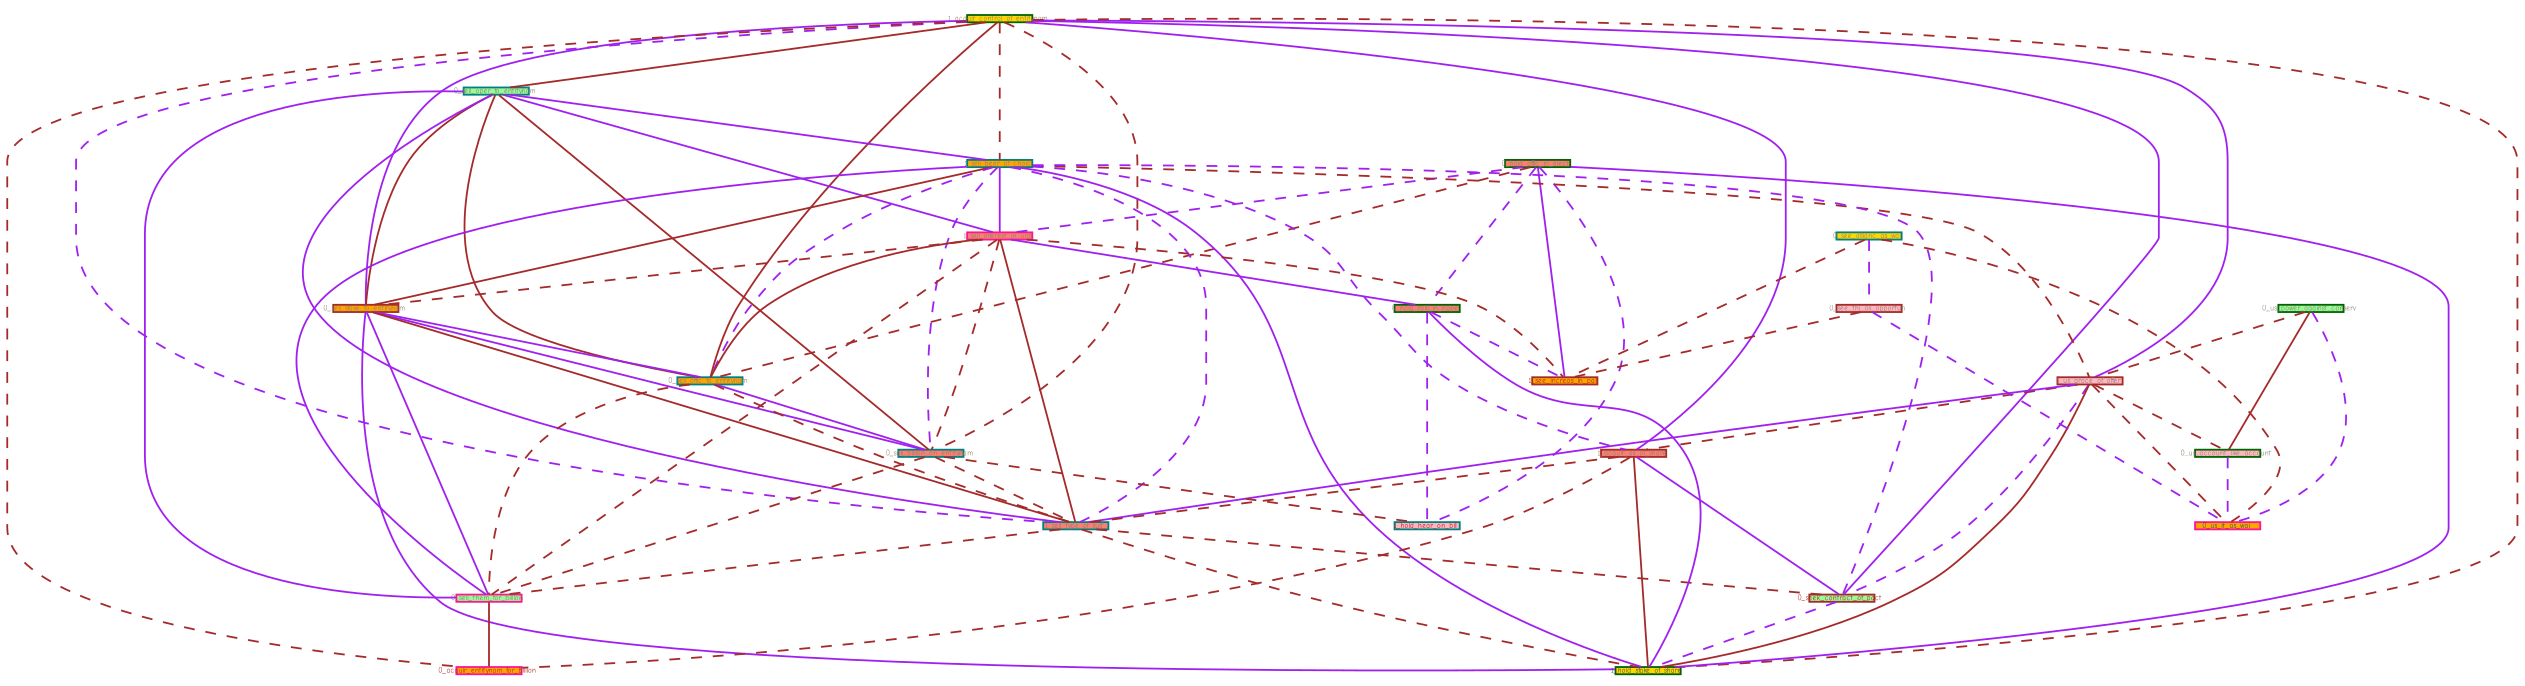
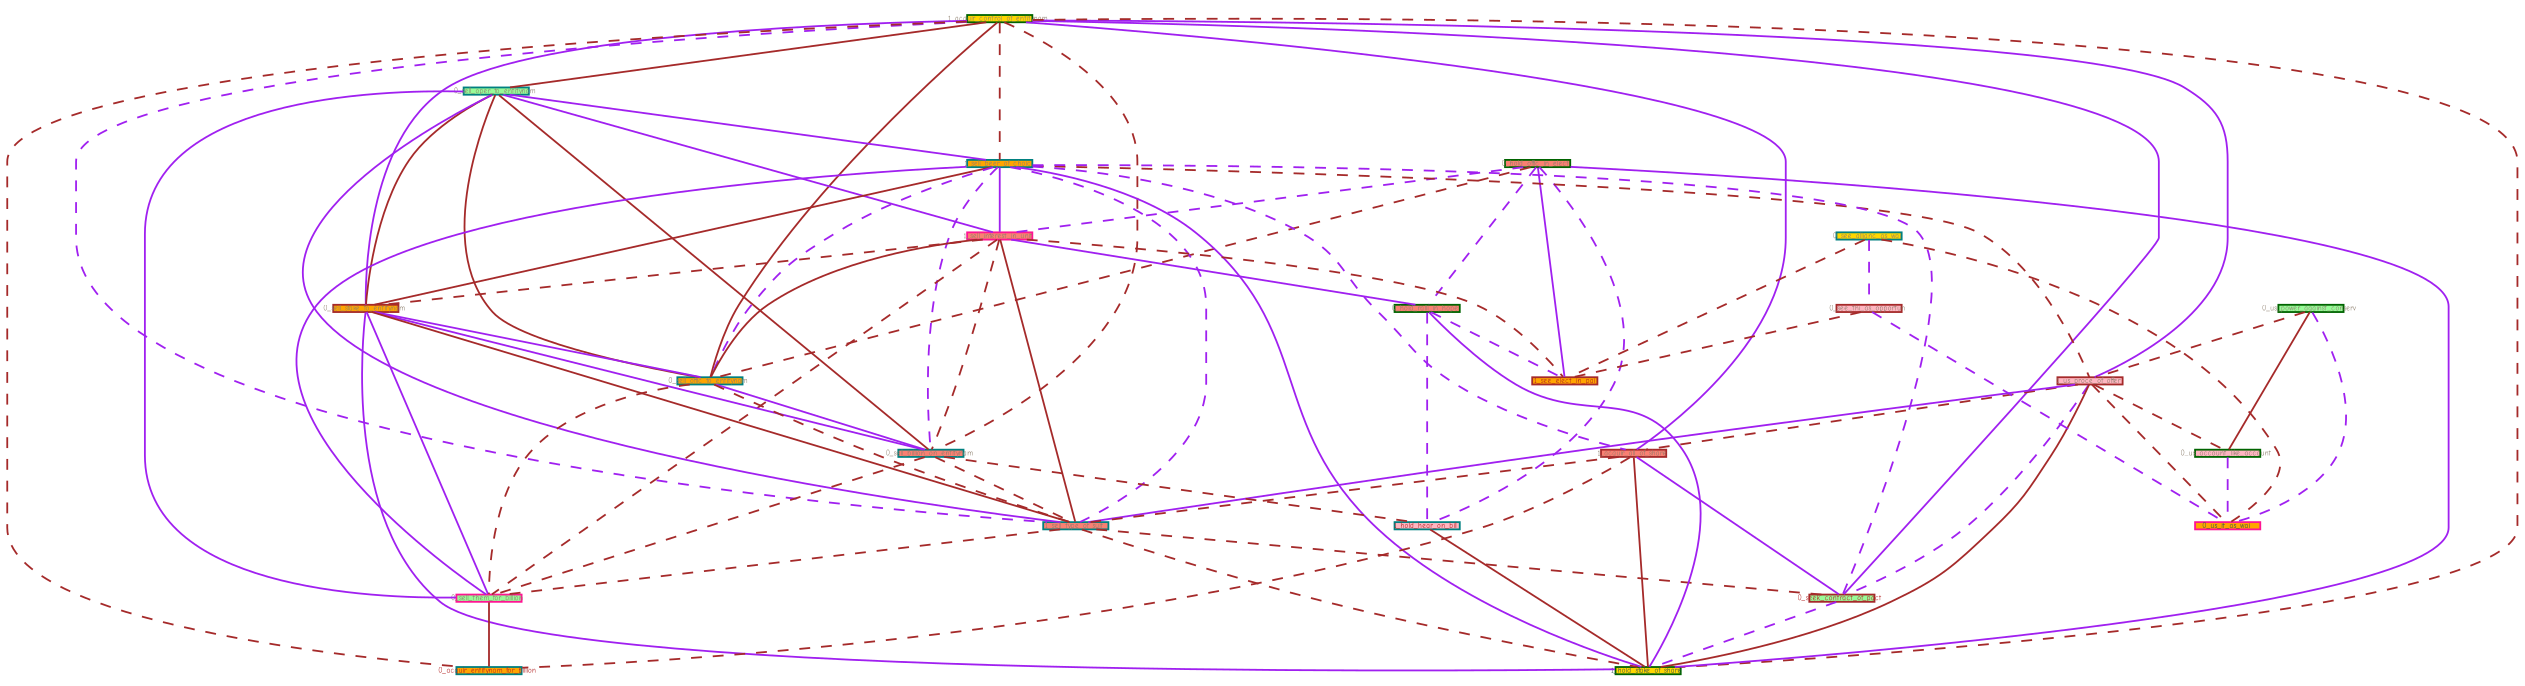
(1565, 381) -> (1565, 381)
none -> (1538, 598)
(489, 671) -> (489, 671)
